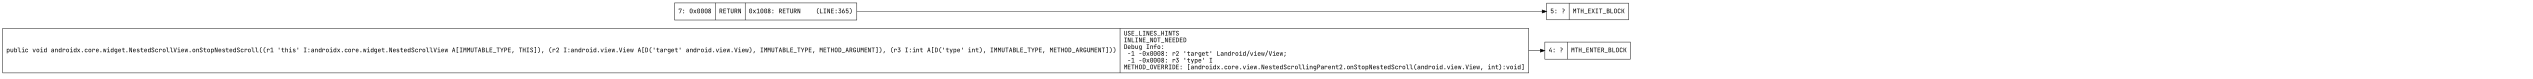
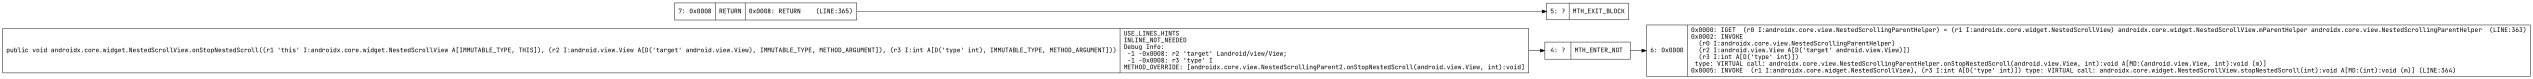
(801, 11) -> (801, 11)
(1599, 50) -> (1599, 50)
none -> (2088, 51)
